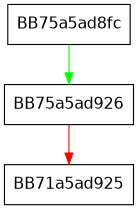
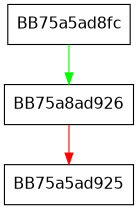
(69, 105) -> (69, 105)
(69, 185) -> (69, 185)
